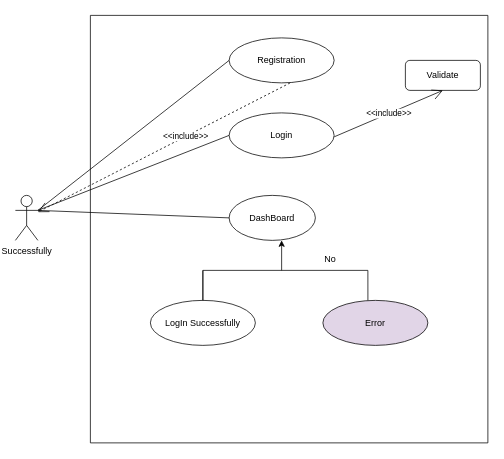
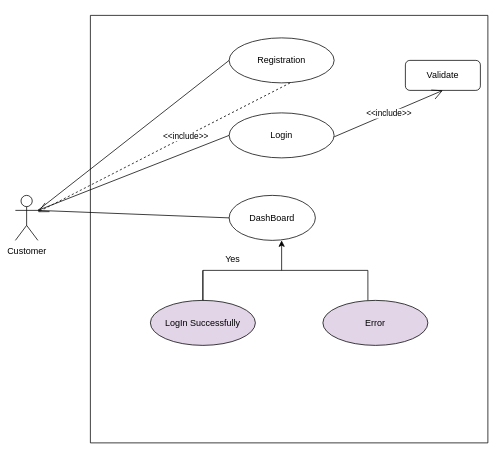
(27, 251) -> (27, 251)
none -> (233, 259)
(330, 259) -> none
(203, 323) -> (203, 323)
